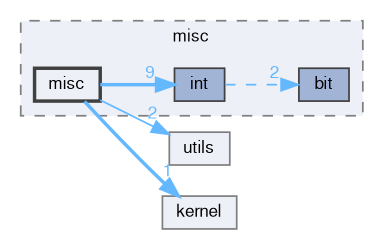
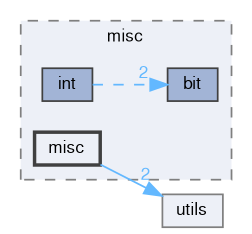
(128, 85) -> none
(200, 213) -> none
